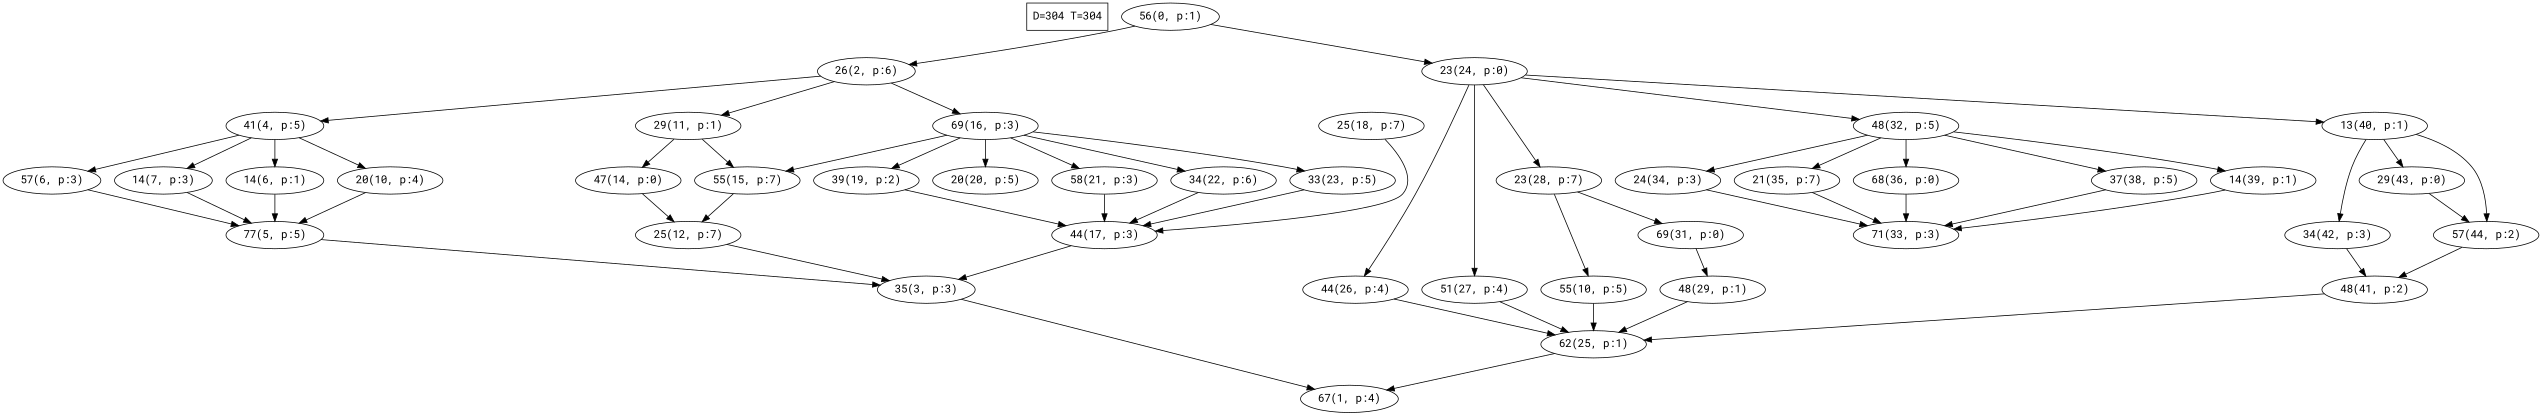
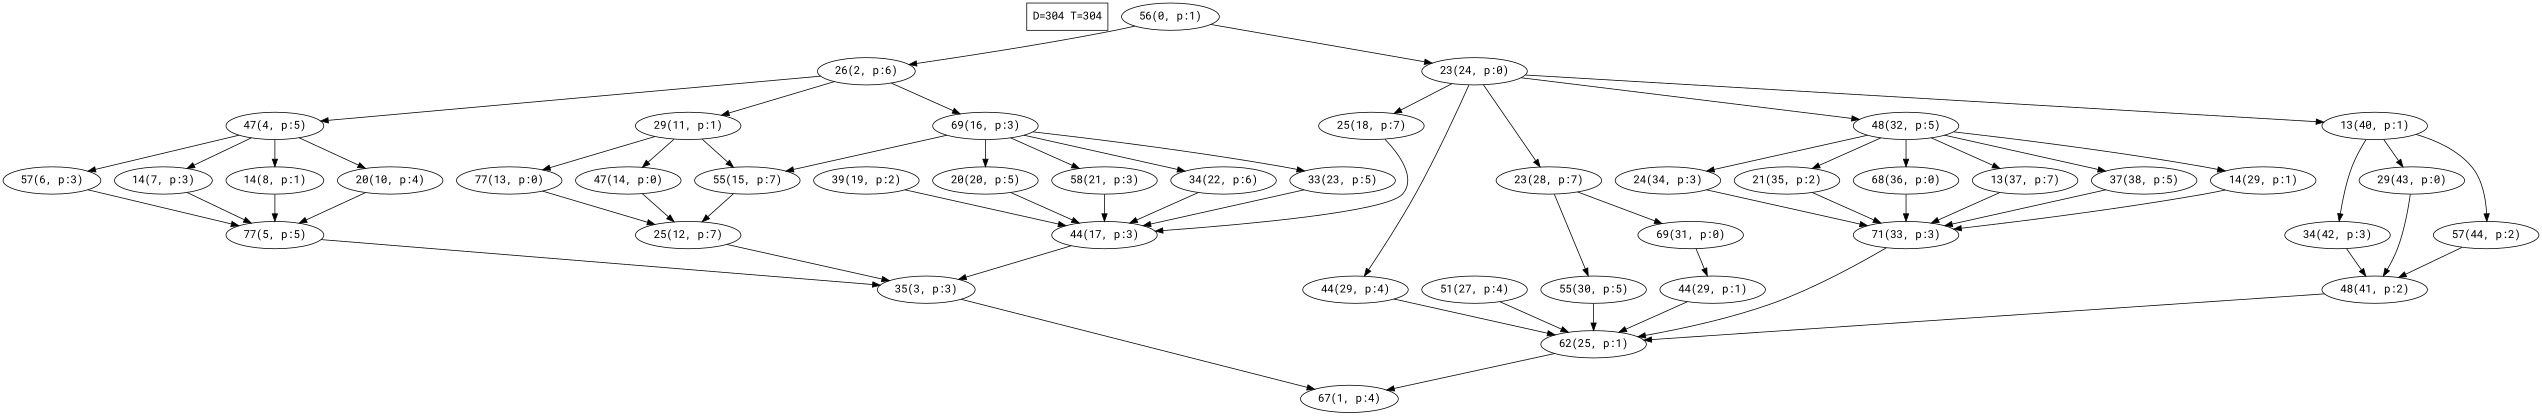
(275, 126) -> (275, 126)
(929, 152) -> none
(1475, 176) -> (1426, 97)
(275, 180) -> (275, 180)
none -> (509, 180)
(1787, 180) -> (1787, 180)
none -> (2025, 180)
(2263, 180) -> (2263, 180)
none -> (1041, 206)
(2446, 206) -> (2403, 233)
(1356, 290) -> (1356, 290)
(1594, 290) -> (1594, 290)
(1713, 290) -> (1713, 290)
none -> (1770, 304)
